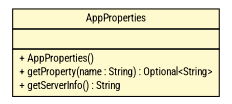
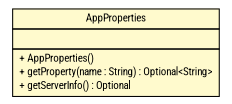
(70, 86) -> (75, 86)
